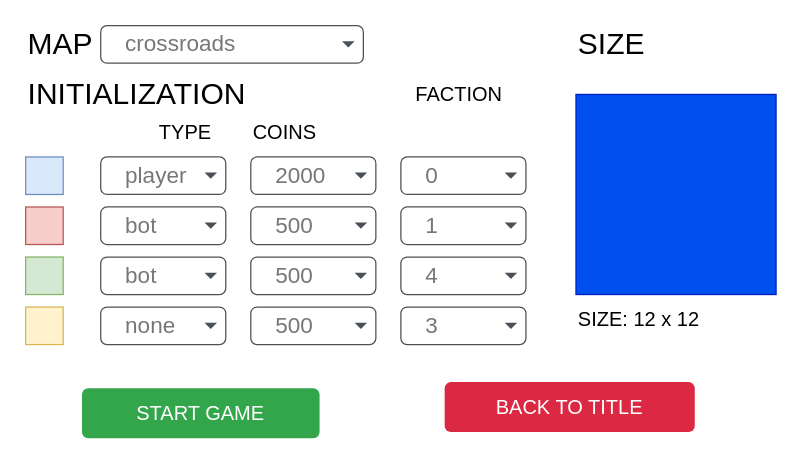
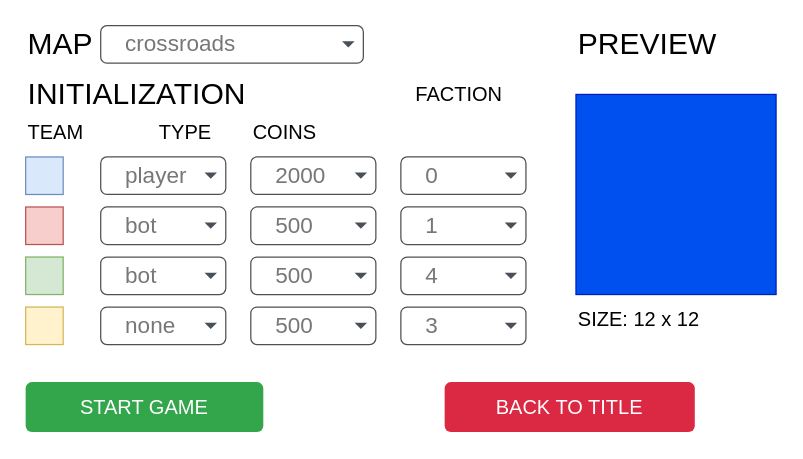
(595, 44) -> (608, 44)
none -> (63, 132)
(201, 413) -> (144, 407)
